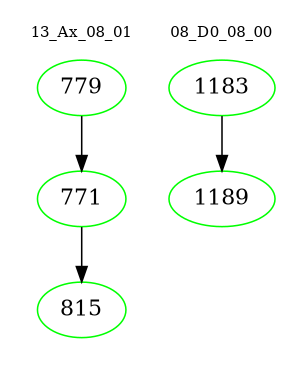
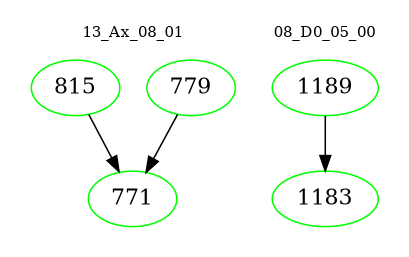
(222, 33) -> (325, 33)
(222, 136) -> (325, 136)
(82, 247) -> (100, 136)
